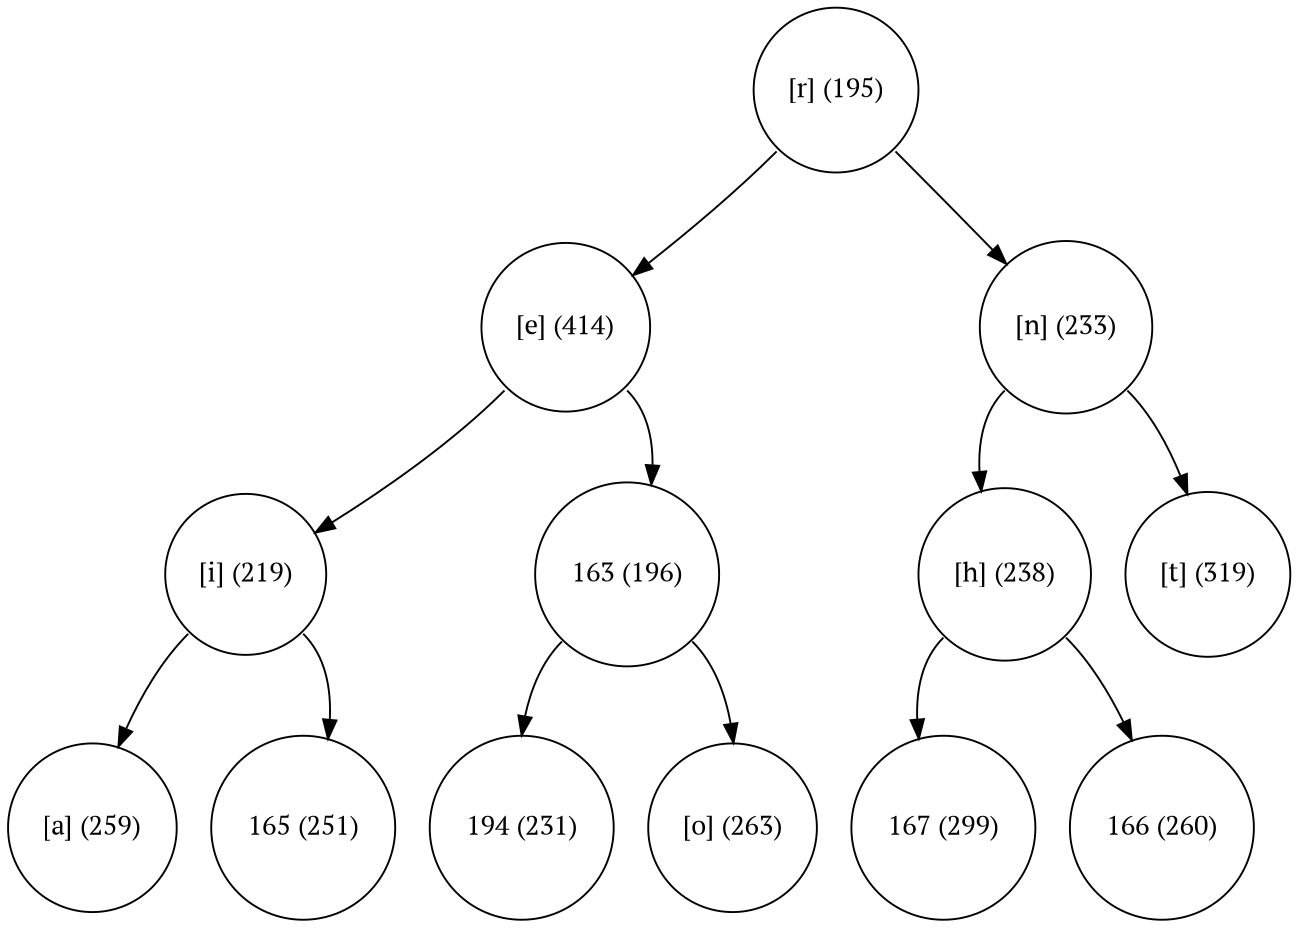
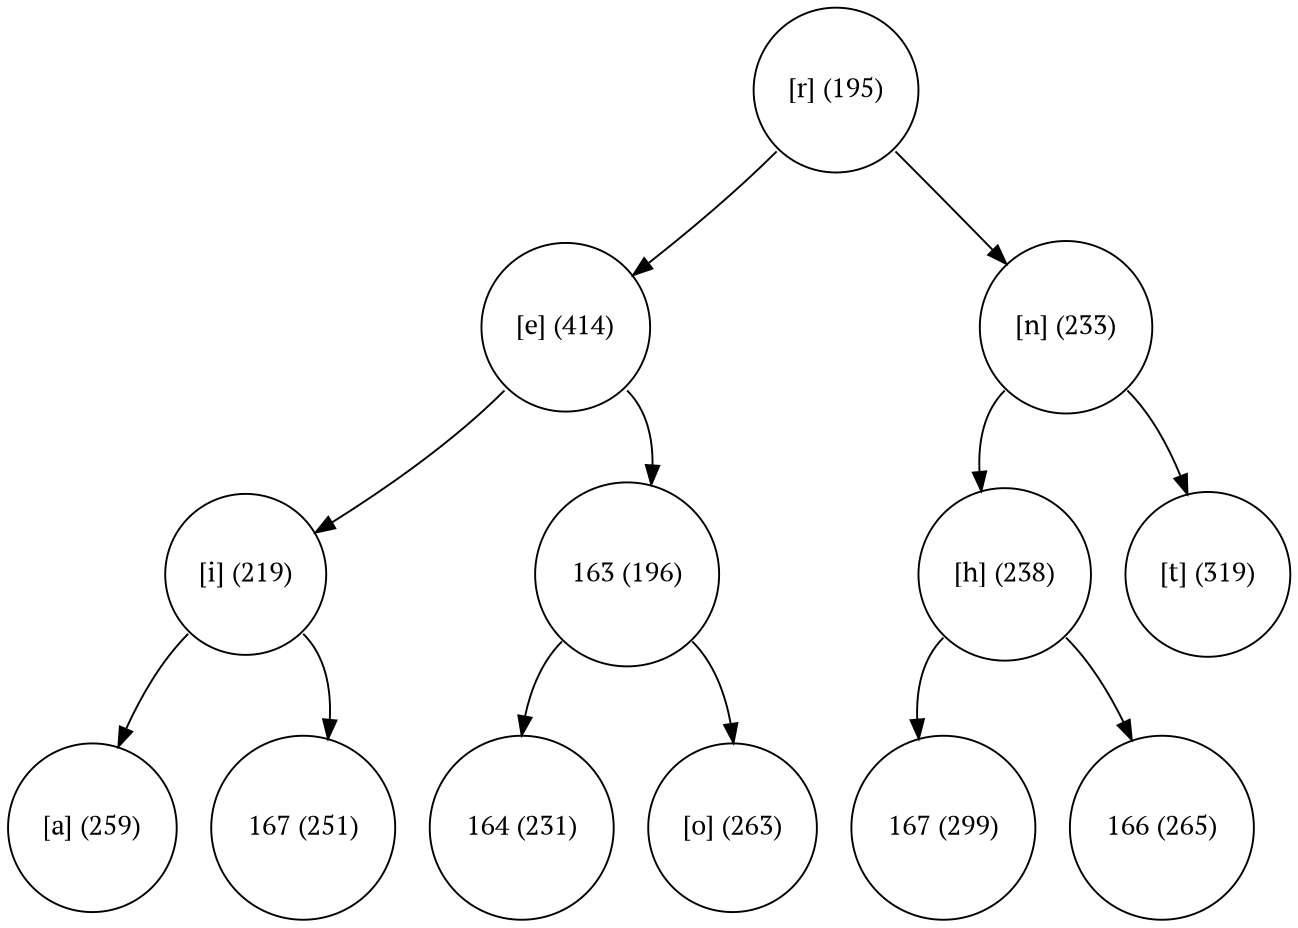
(303, 828) -> (303, 828)
(522, 828) -> (522, 828)
(1162, 828) -> (1162, 828)
